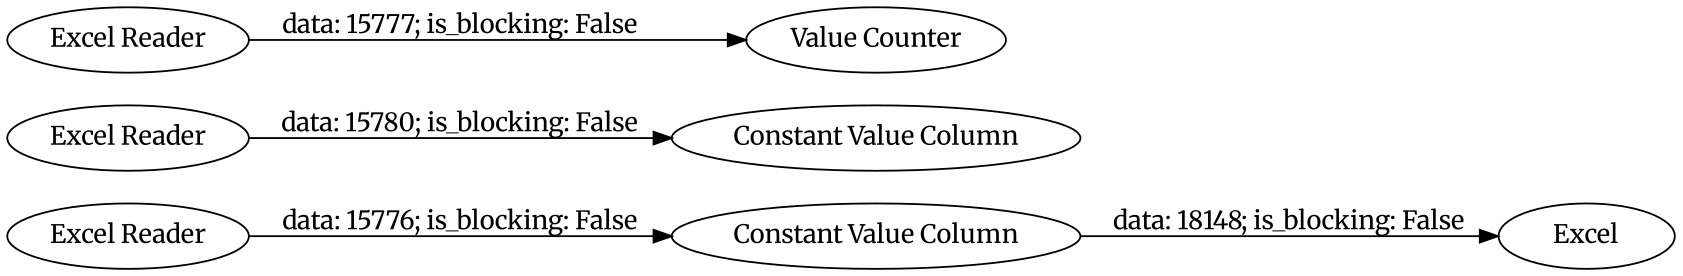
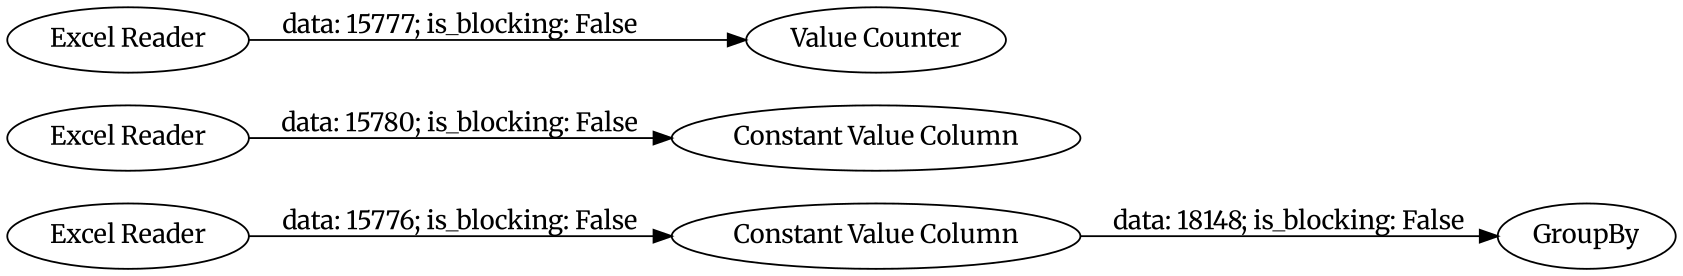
(1587, 236) -> (1587, 236)
